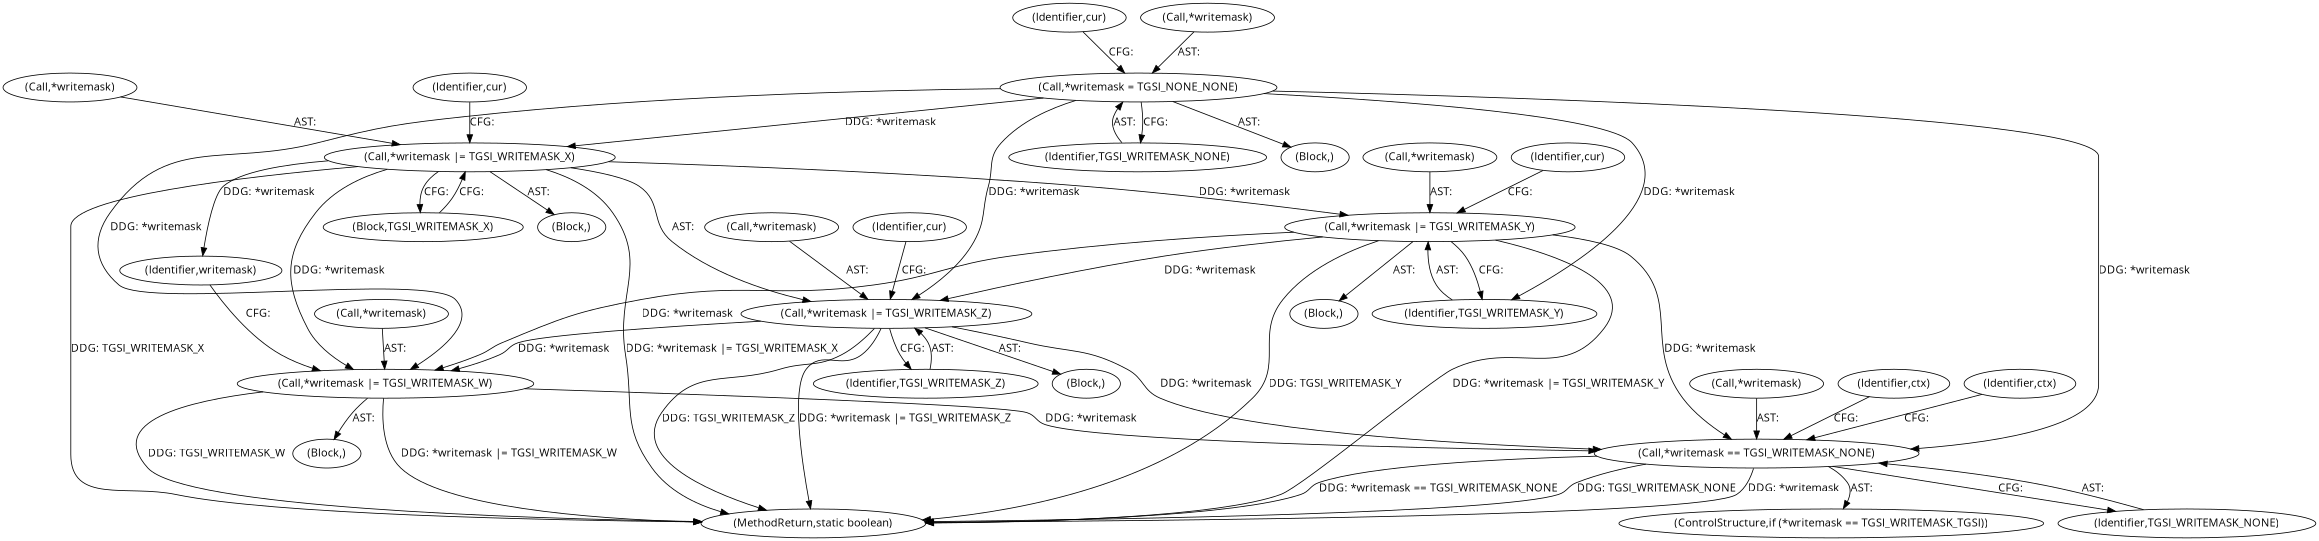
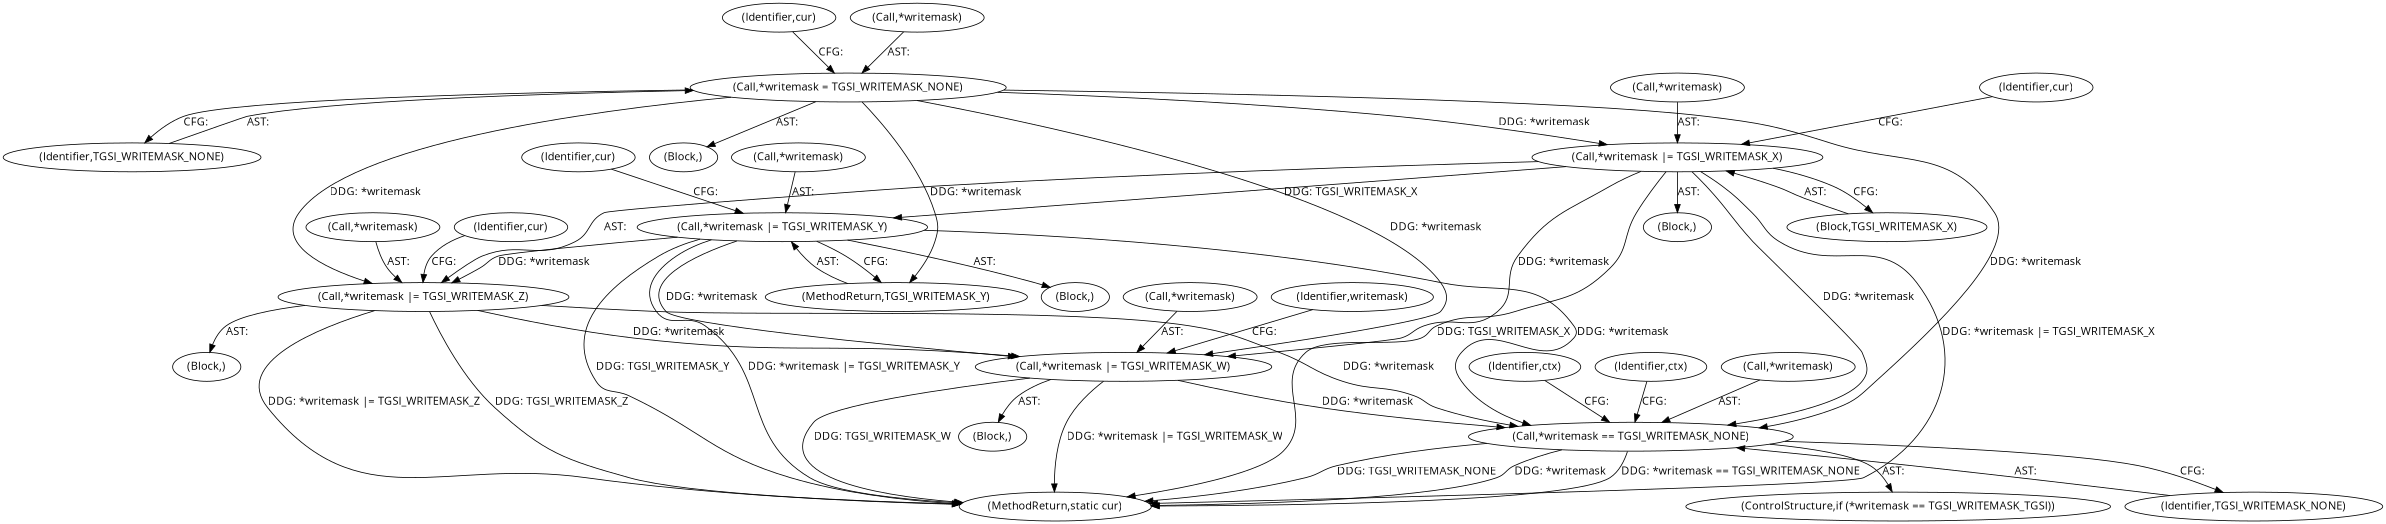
(1138, 88) -> (848, 88)
(255, 172) -> (1834, 322)
(473, 192) -> (1817, 192)
(1245, 192) -> (1351, 192)
(1484, 314) -> (896, 297)
(926, 384) -> none
(813, 523) -> (1055, 507)
